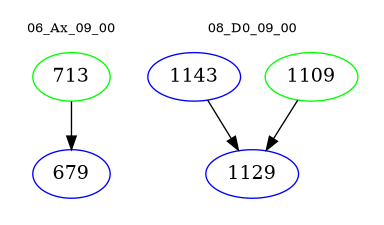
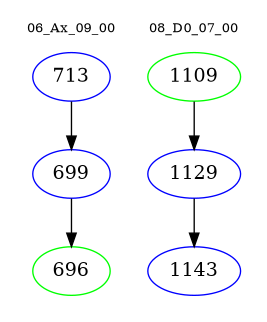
(253, 29) -> (194, 29)
(71, 77) -> (71, 77)
(219, 119) -> (194, 216)
(71, 174) -> (71, 174)
none -> (71, 271)
